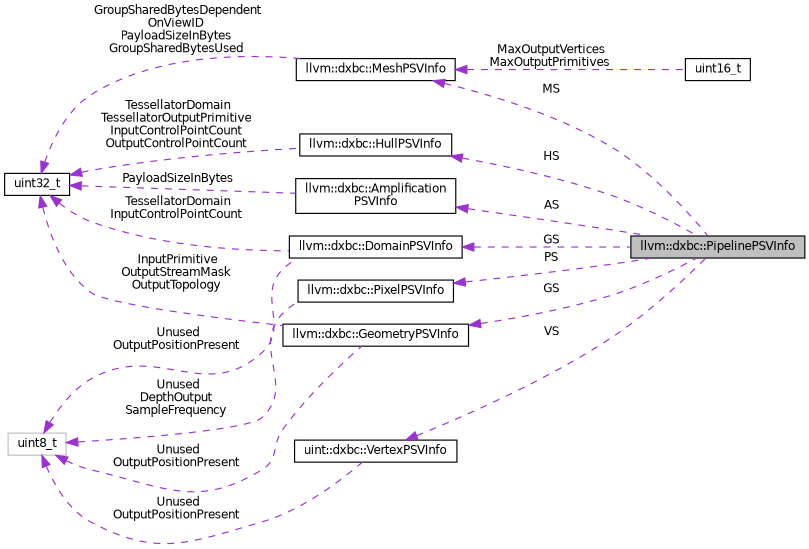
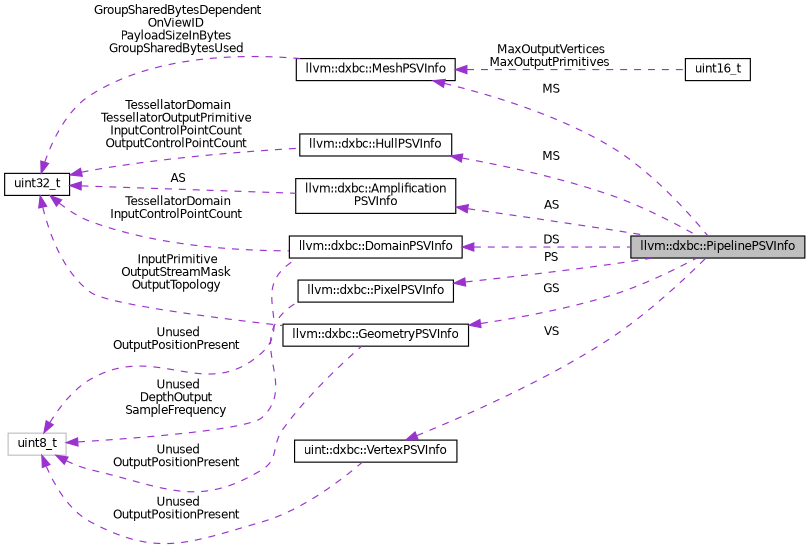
(550, 157) -> (550, 157)
(176, 179) -> (176, 179)
(550, 241) -> (550, 241)
